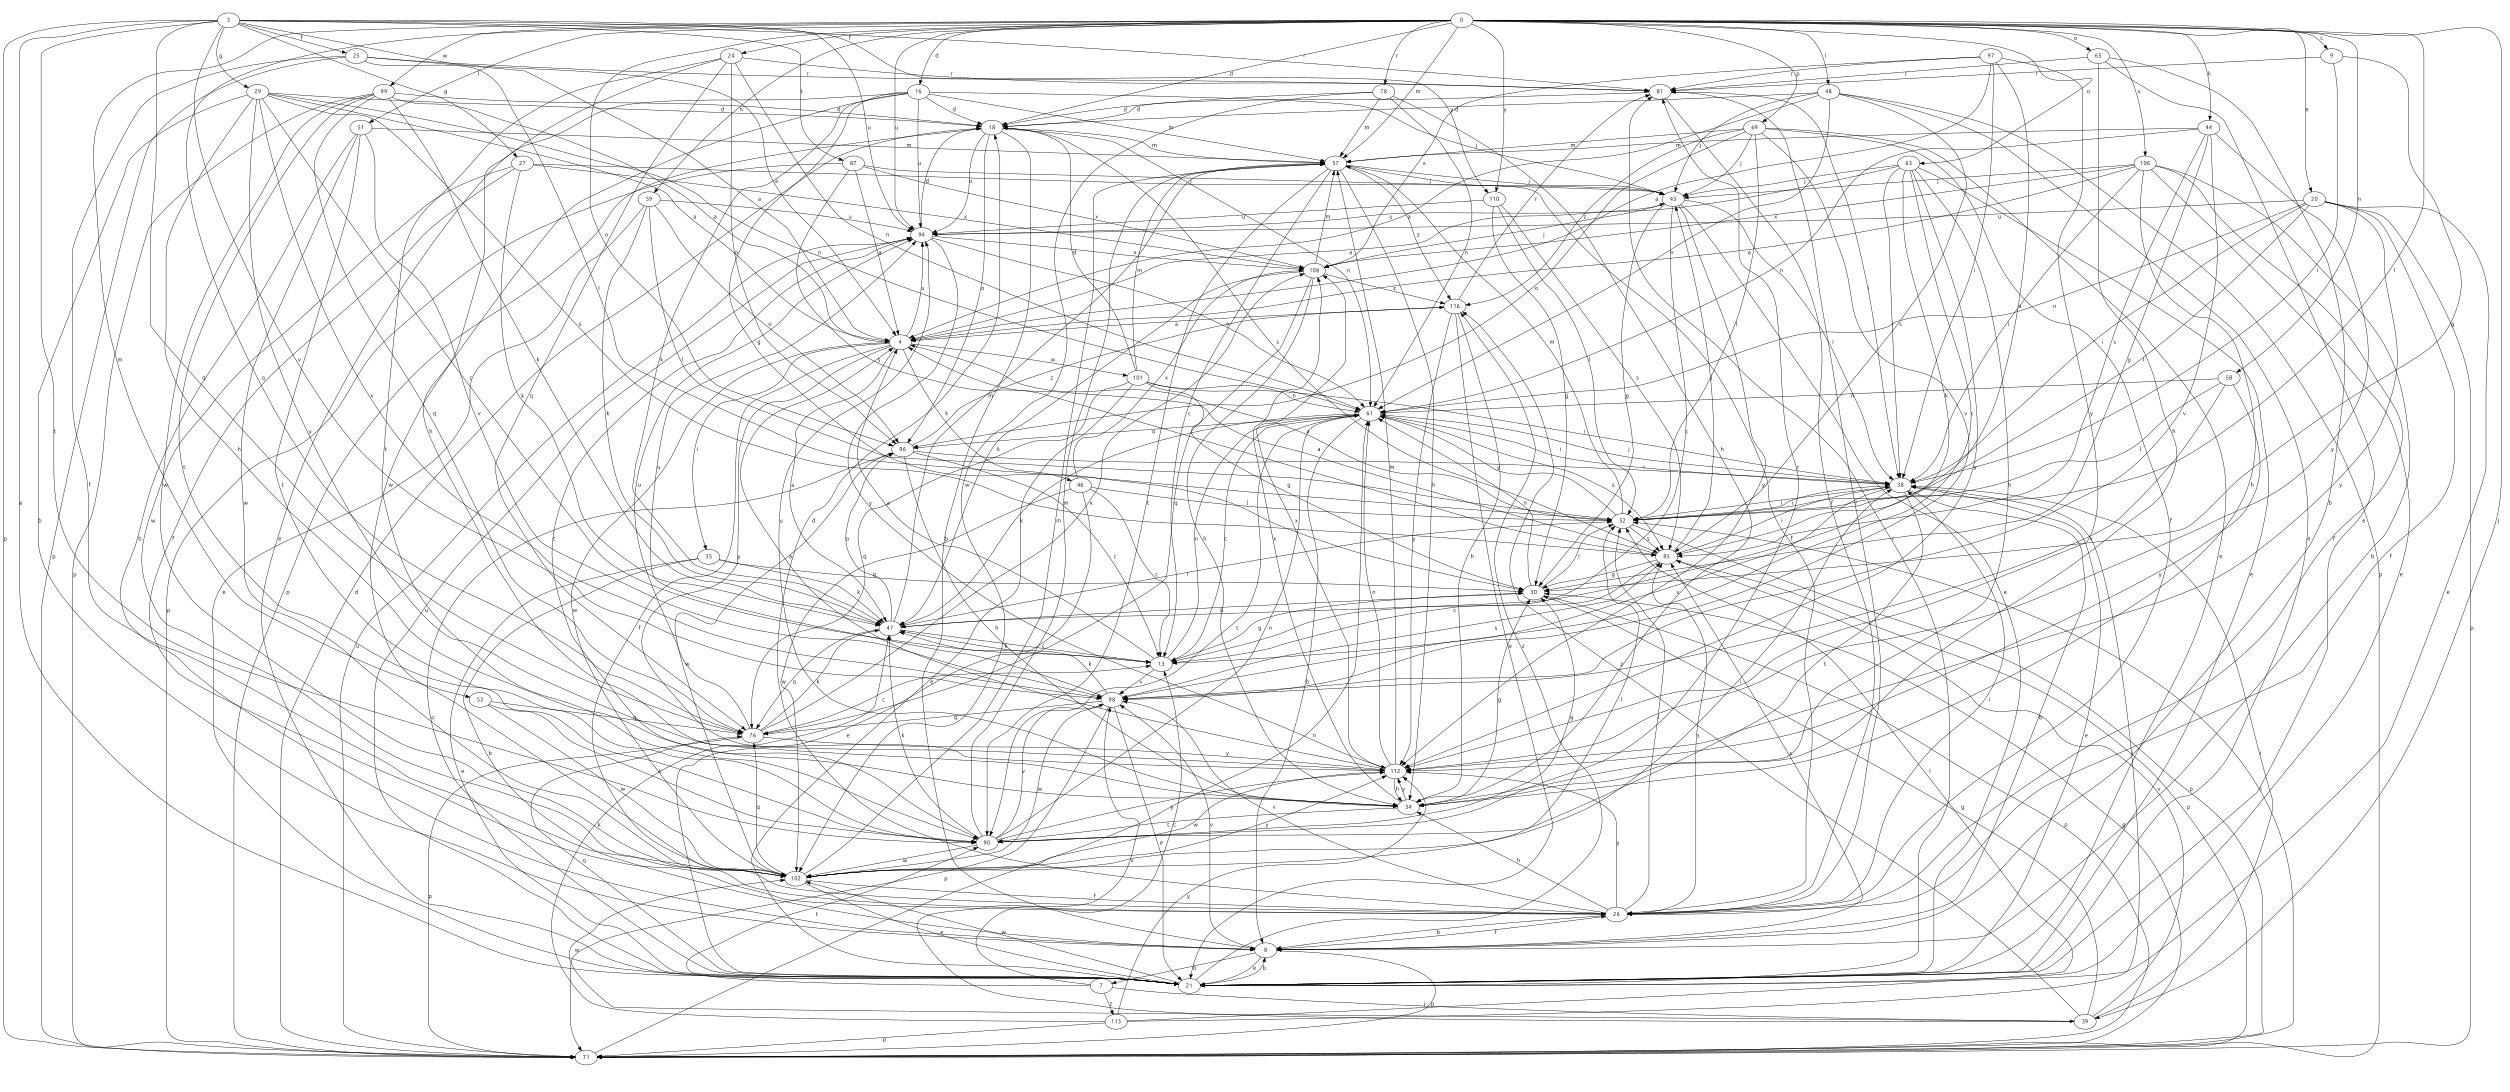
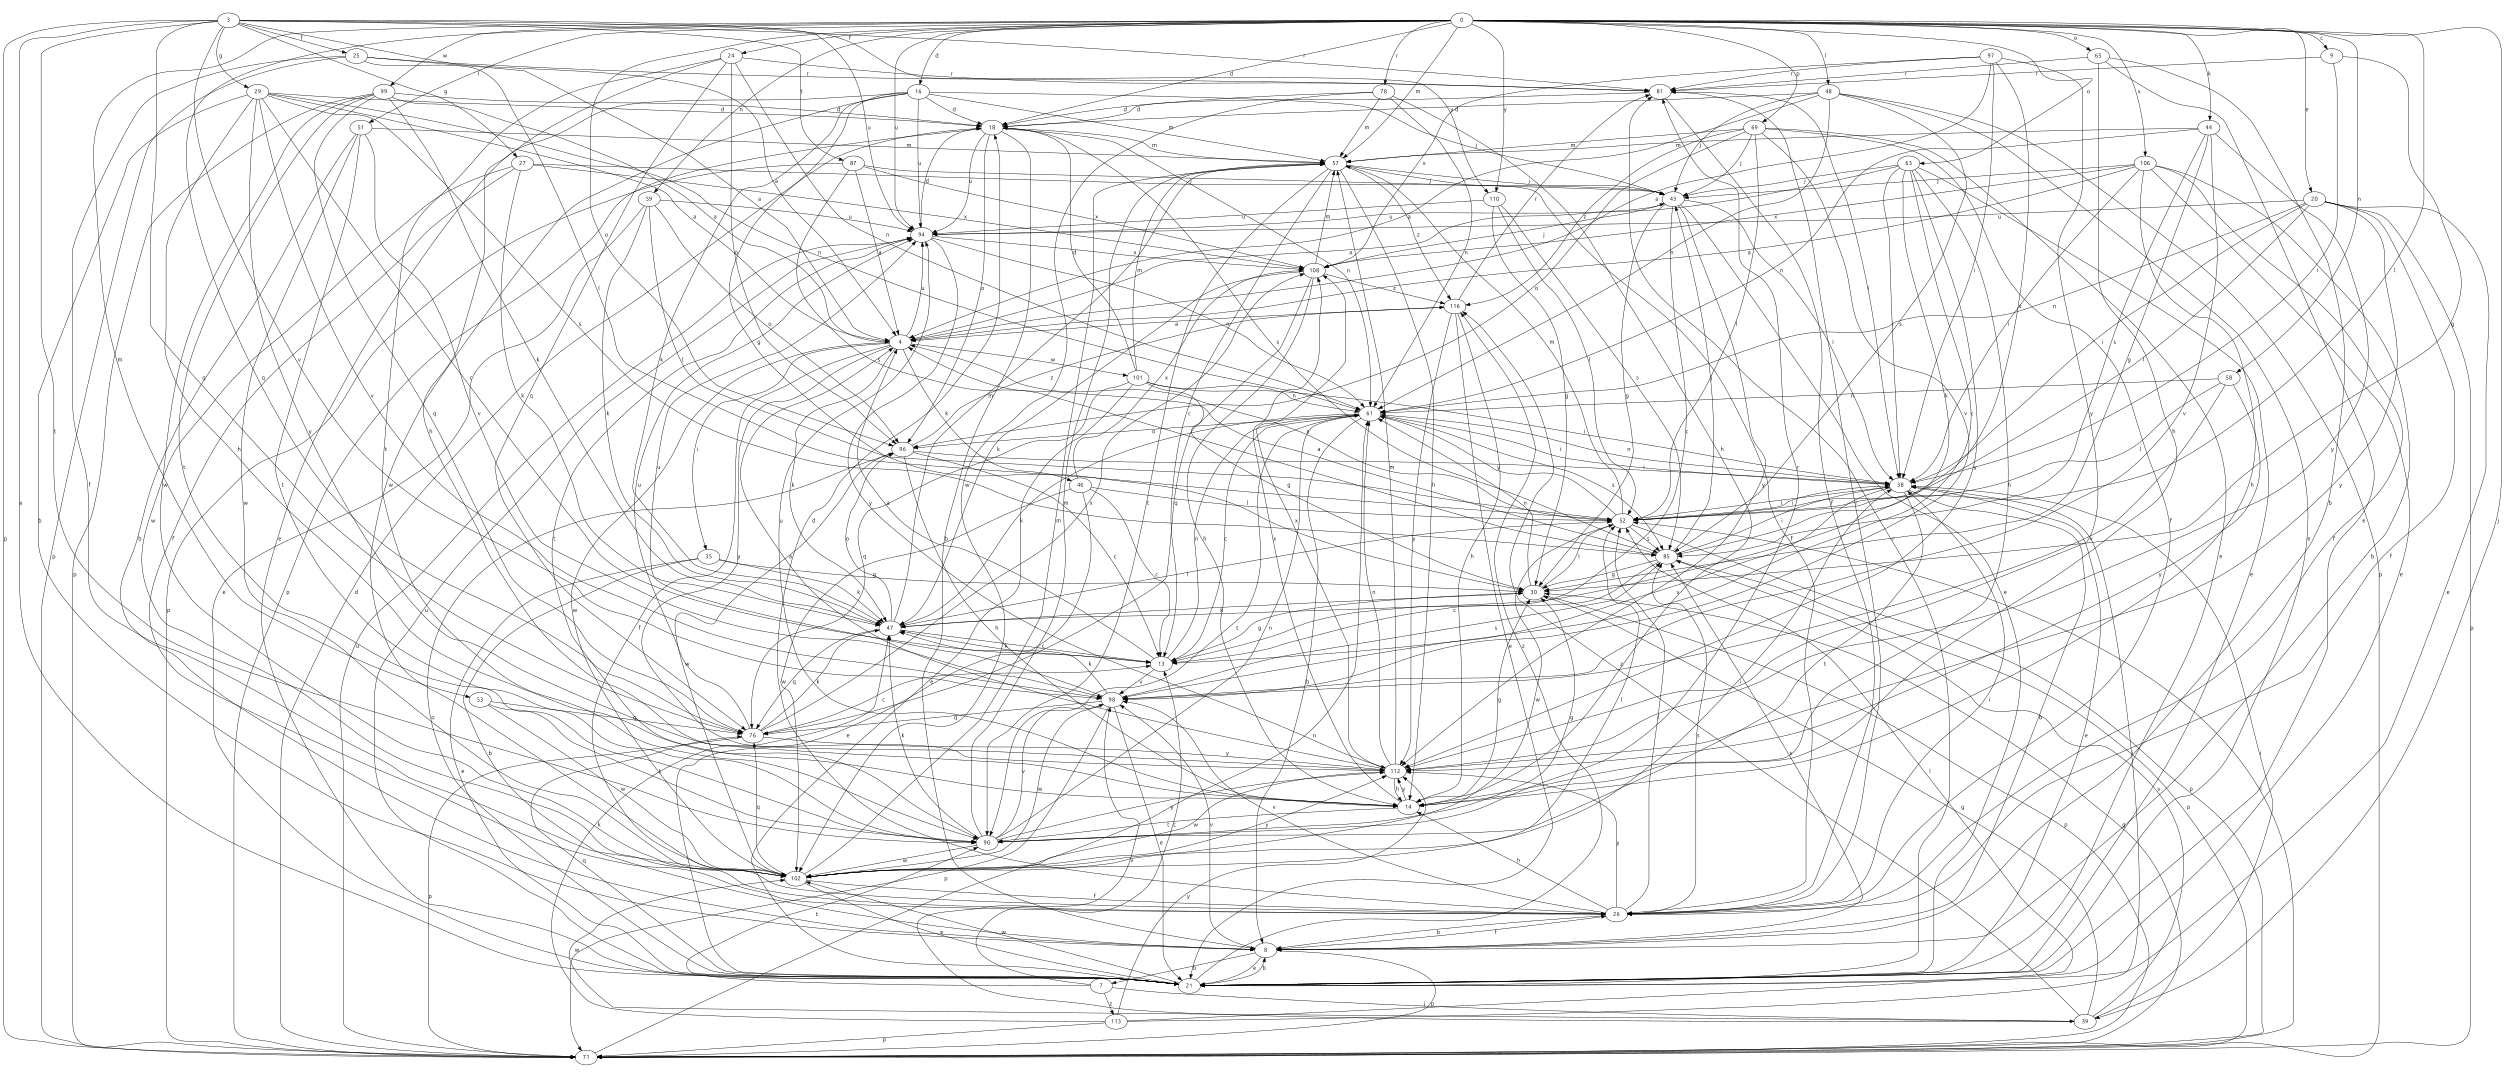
(1629, 450) -> (1629, 450)
(793, 485) -> (793, 485)
(1408, 807) -> (1408, 807)
none -> (1346, 830)
